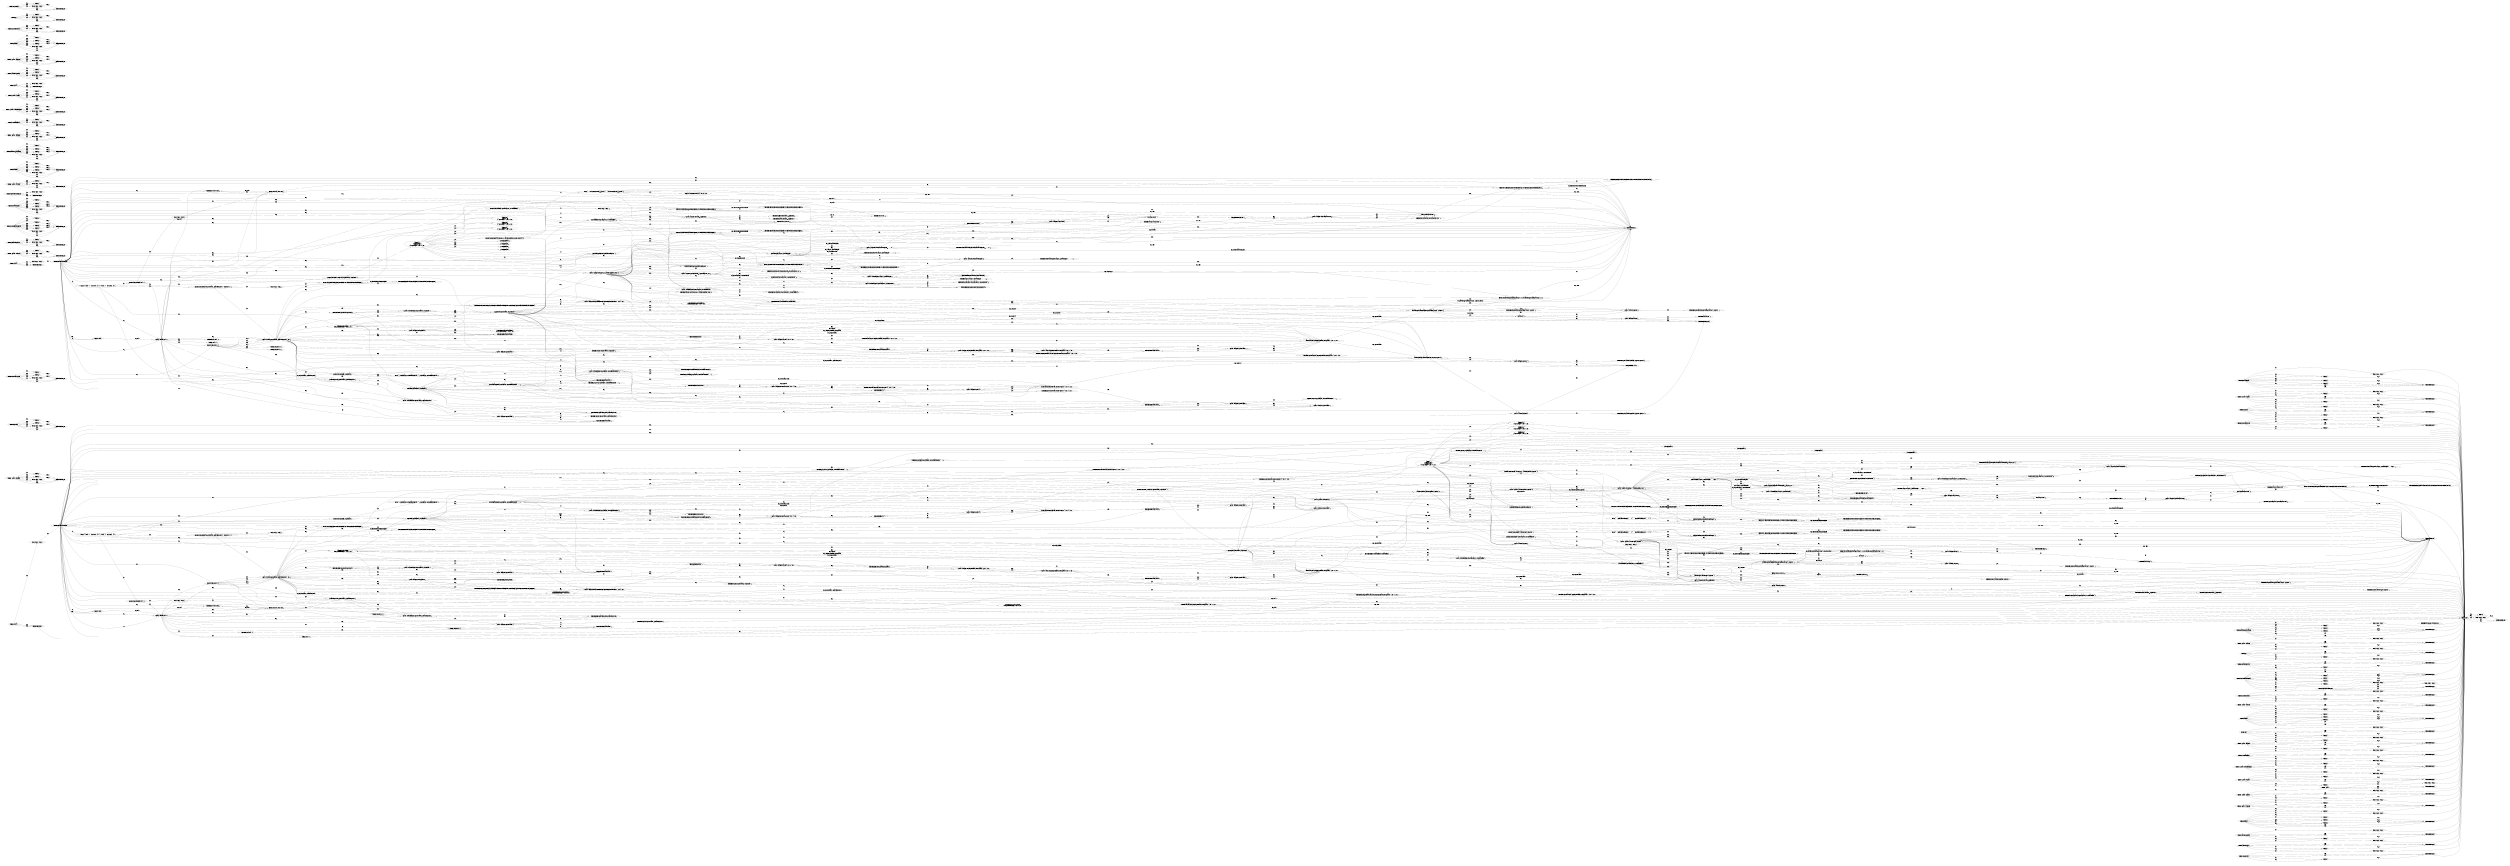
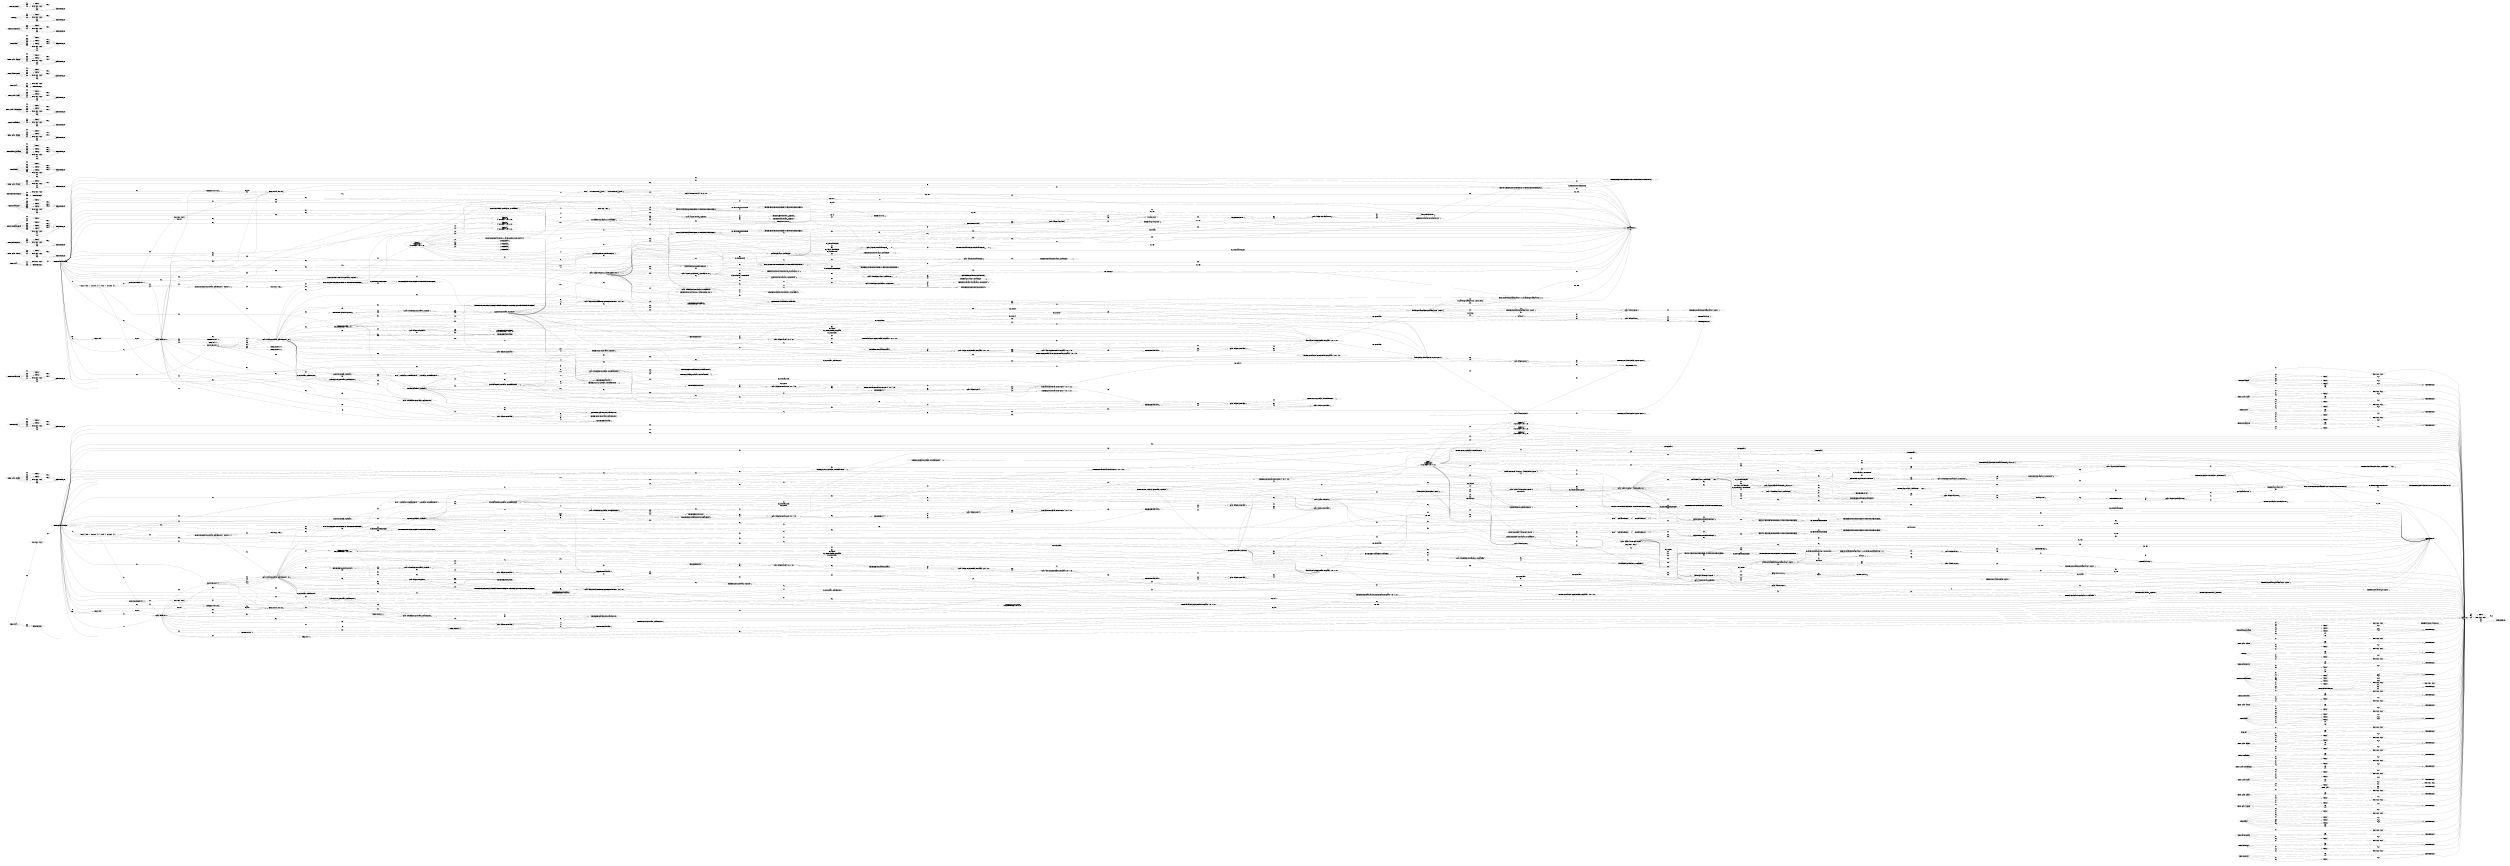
(1584, 503) -> (1581, 535)
